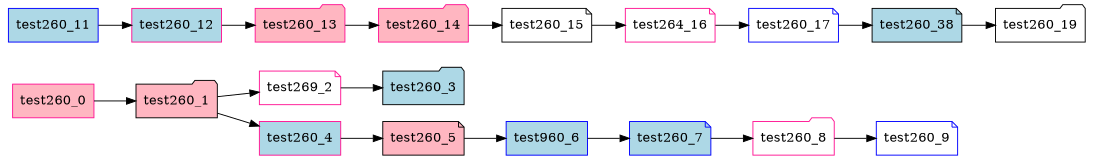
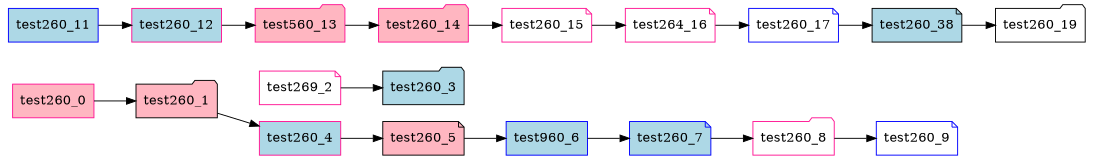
(300, 25) -> (300, 25)
(547, 25) -> (547, 25)
(234, 95) -> none
